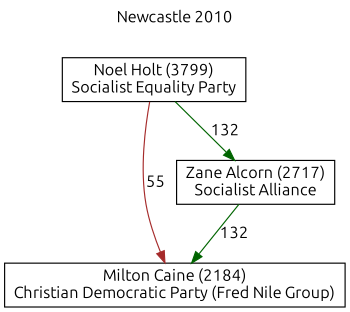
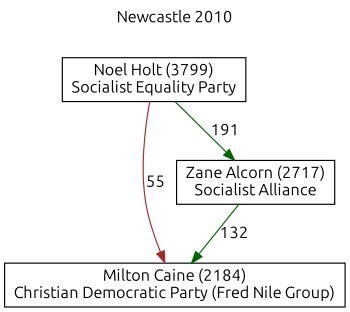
(225, 131) -> (225, 131)
